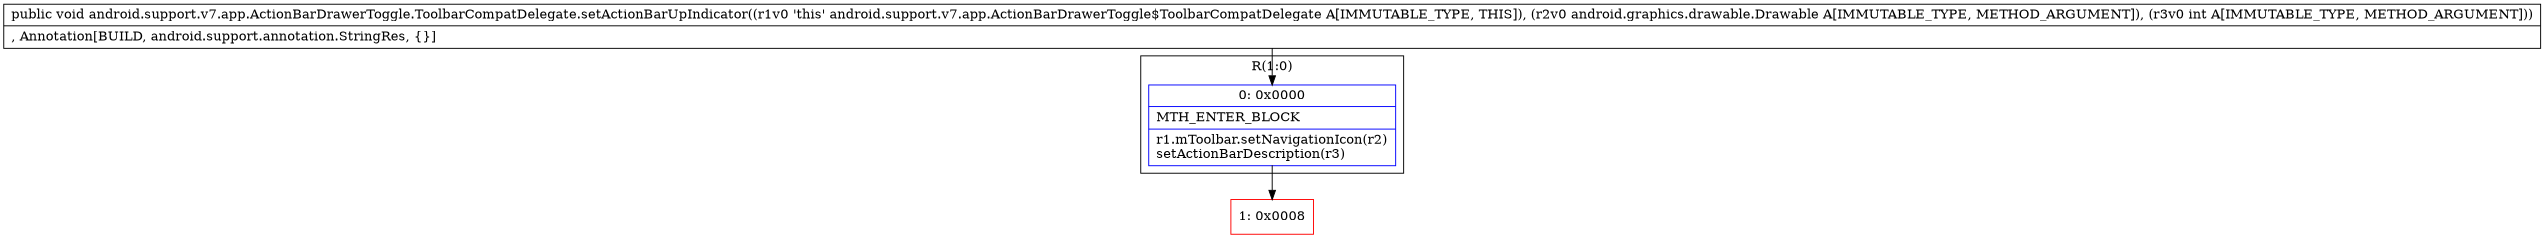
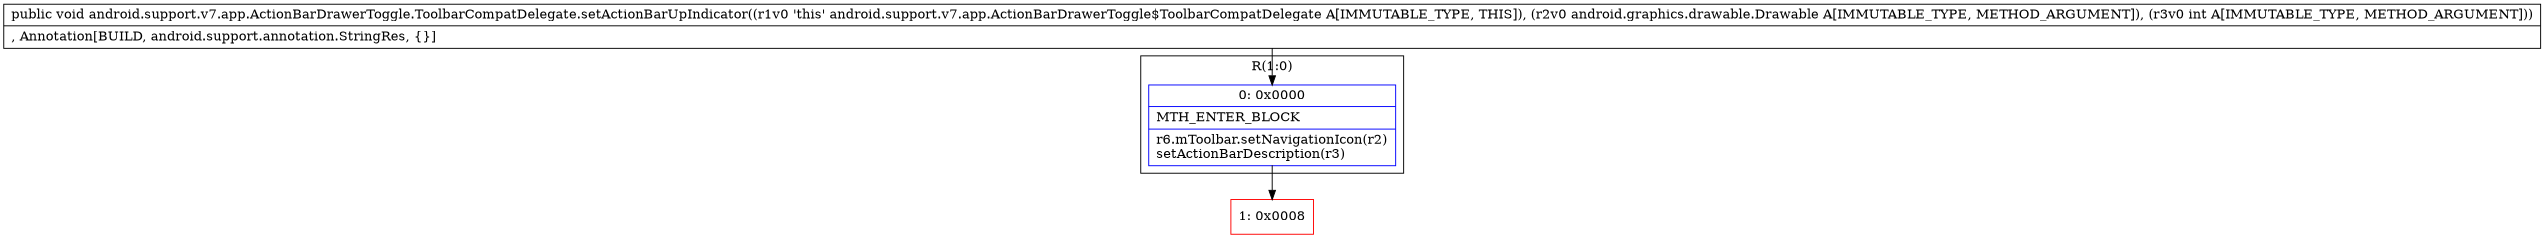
(1272, 140) -> (1272, 140)
